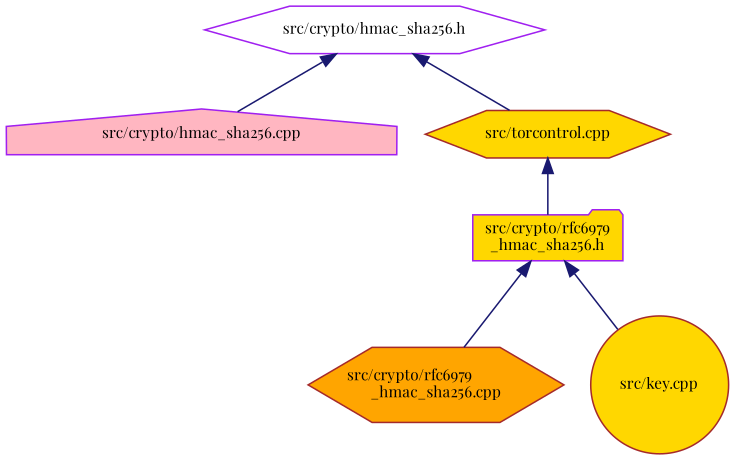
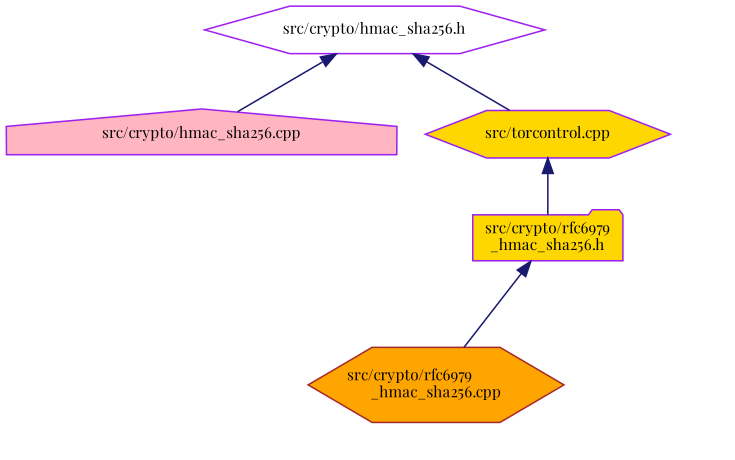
(548, 134) -> (548, 134)
(660, 385) -> none
